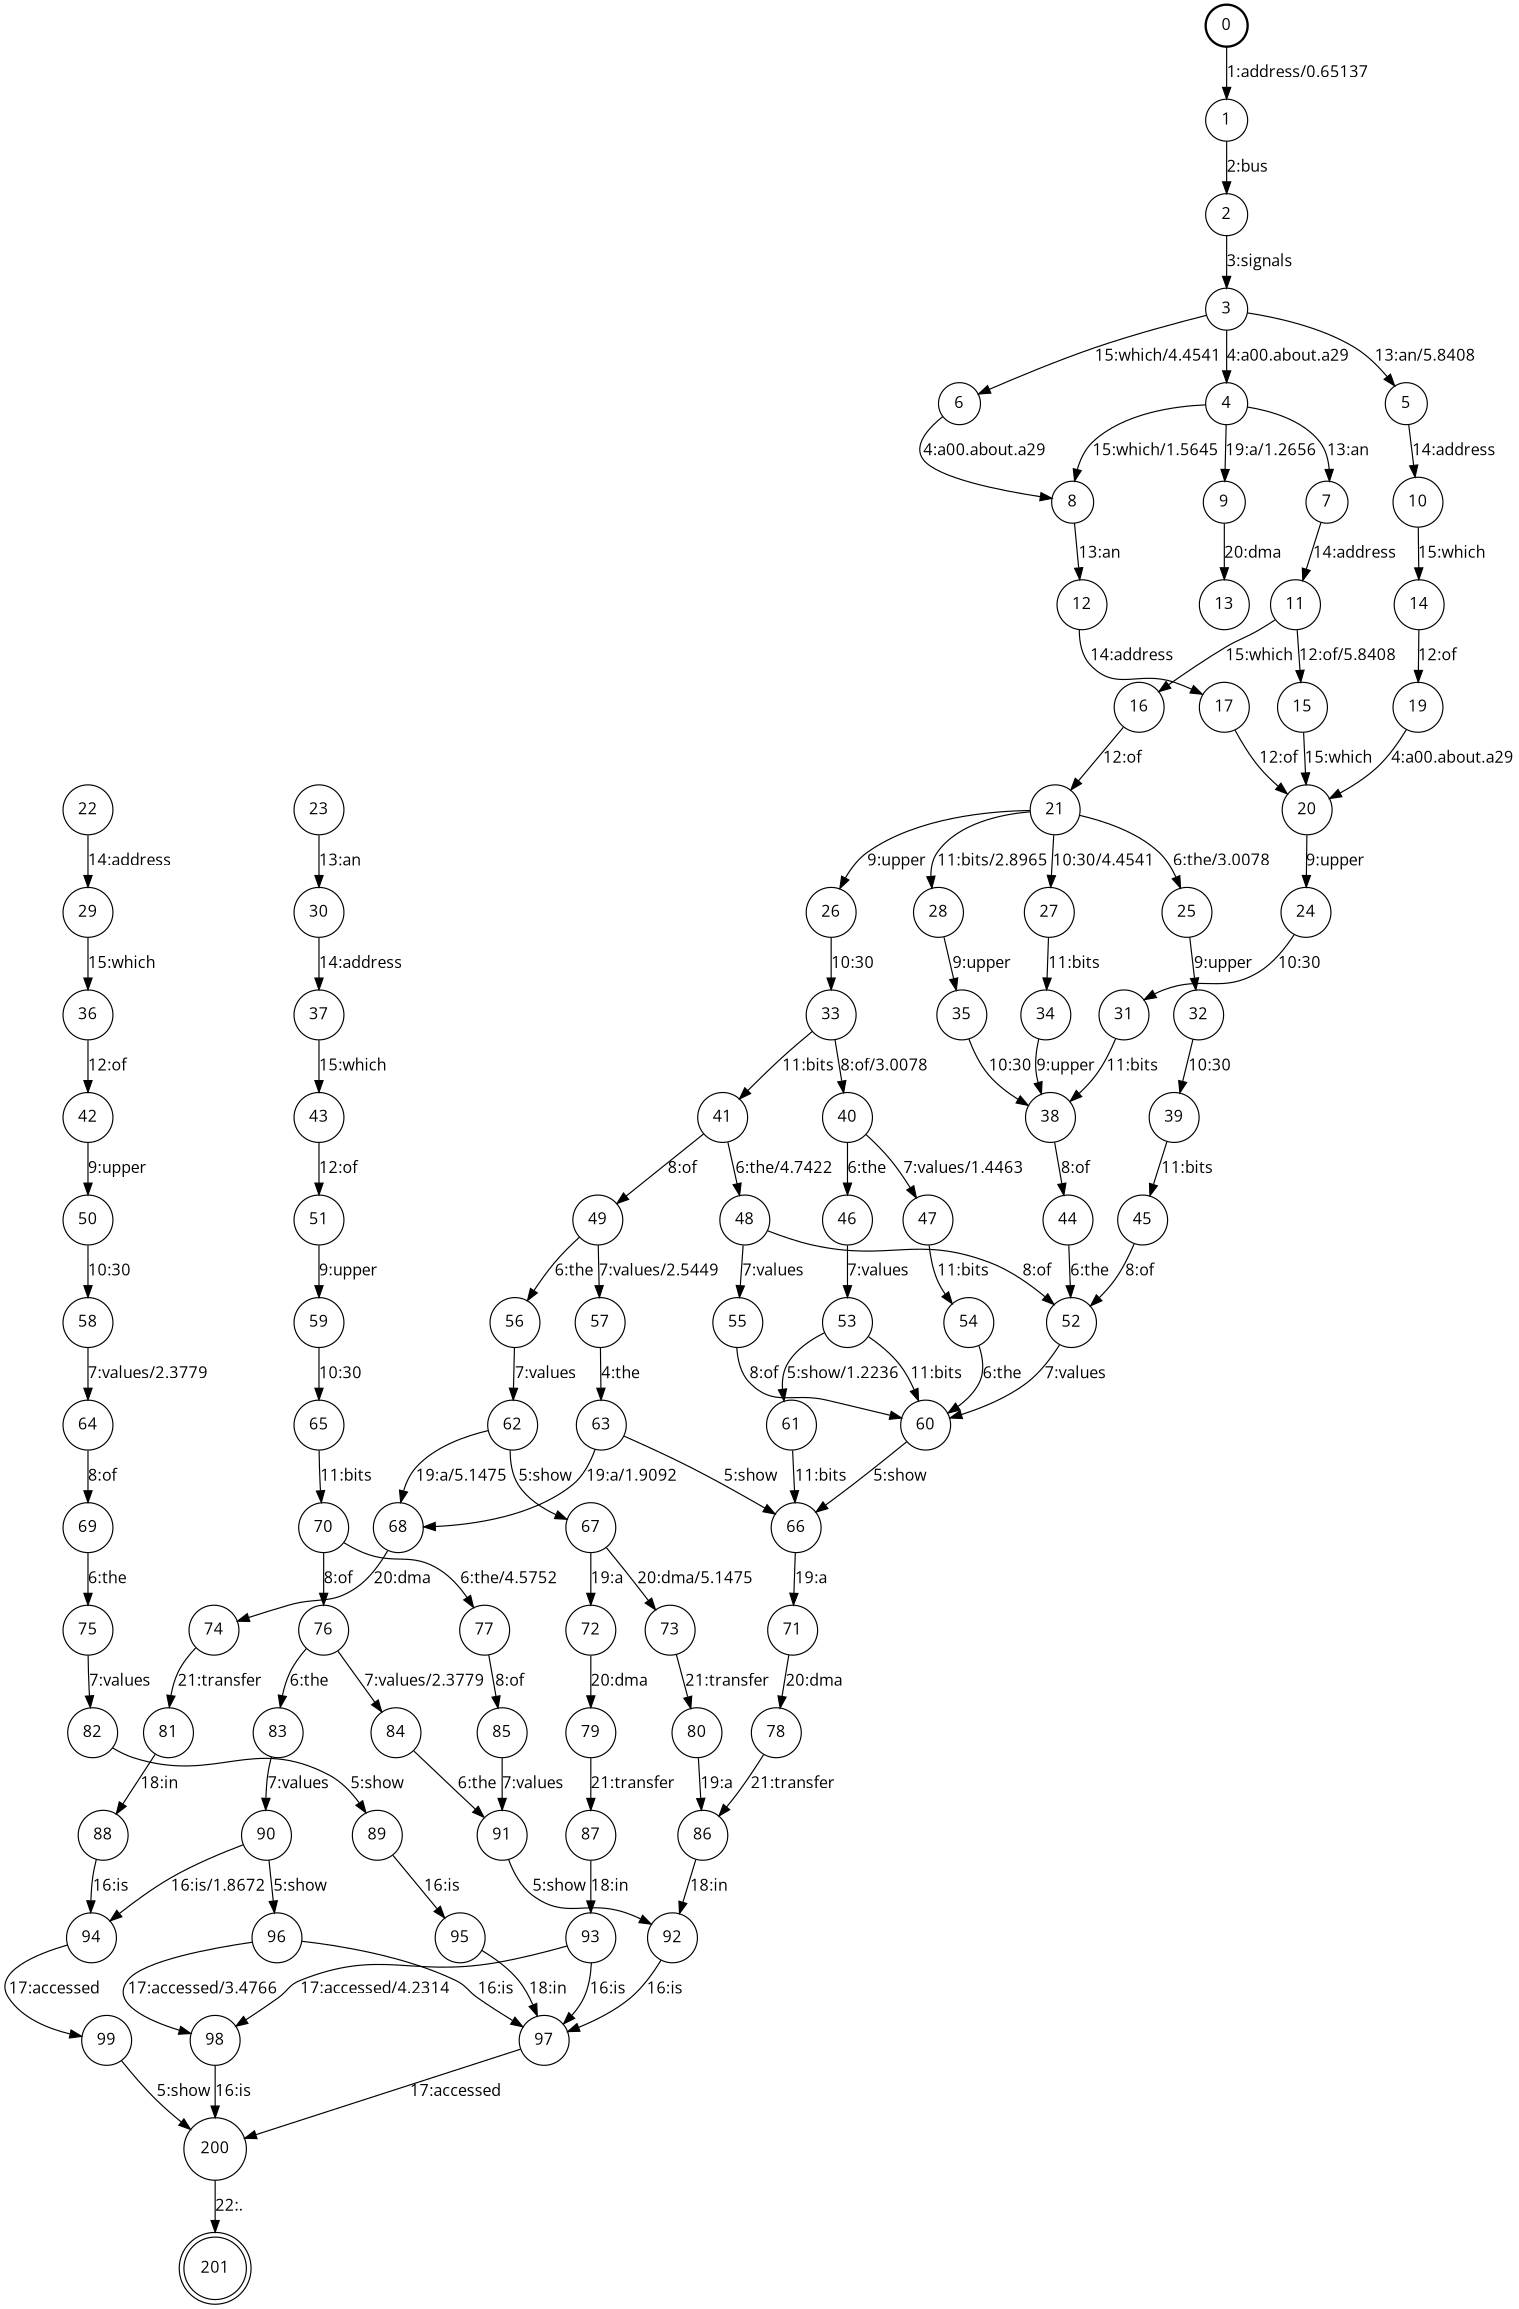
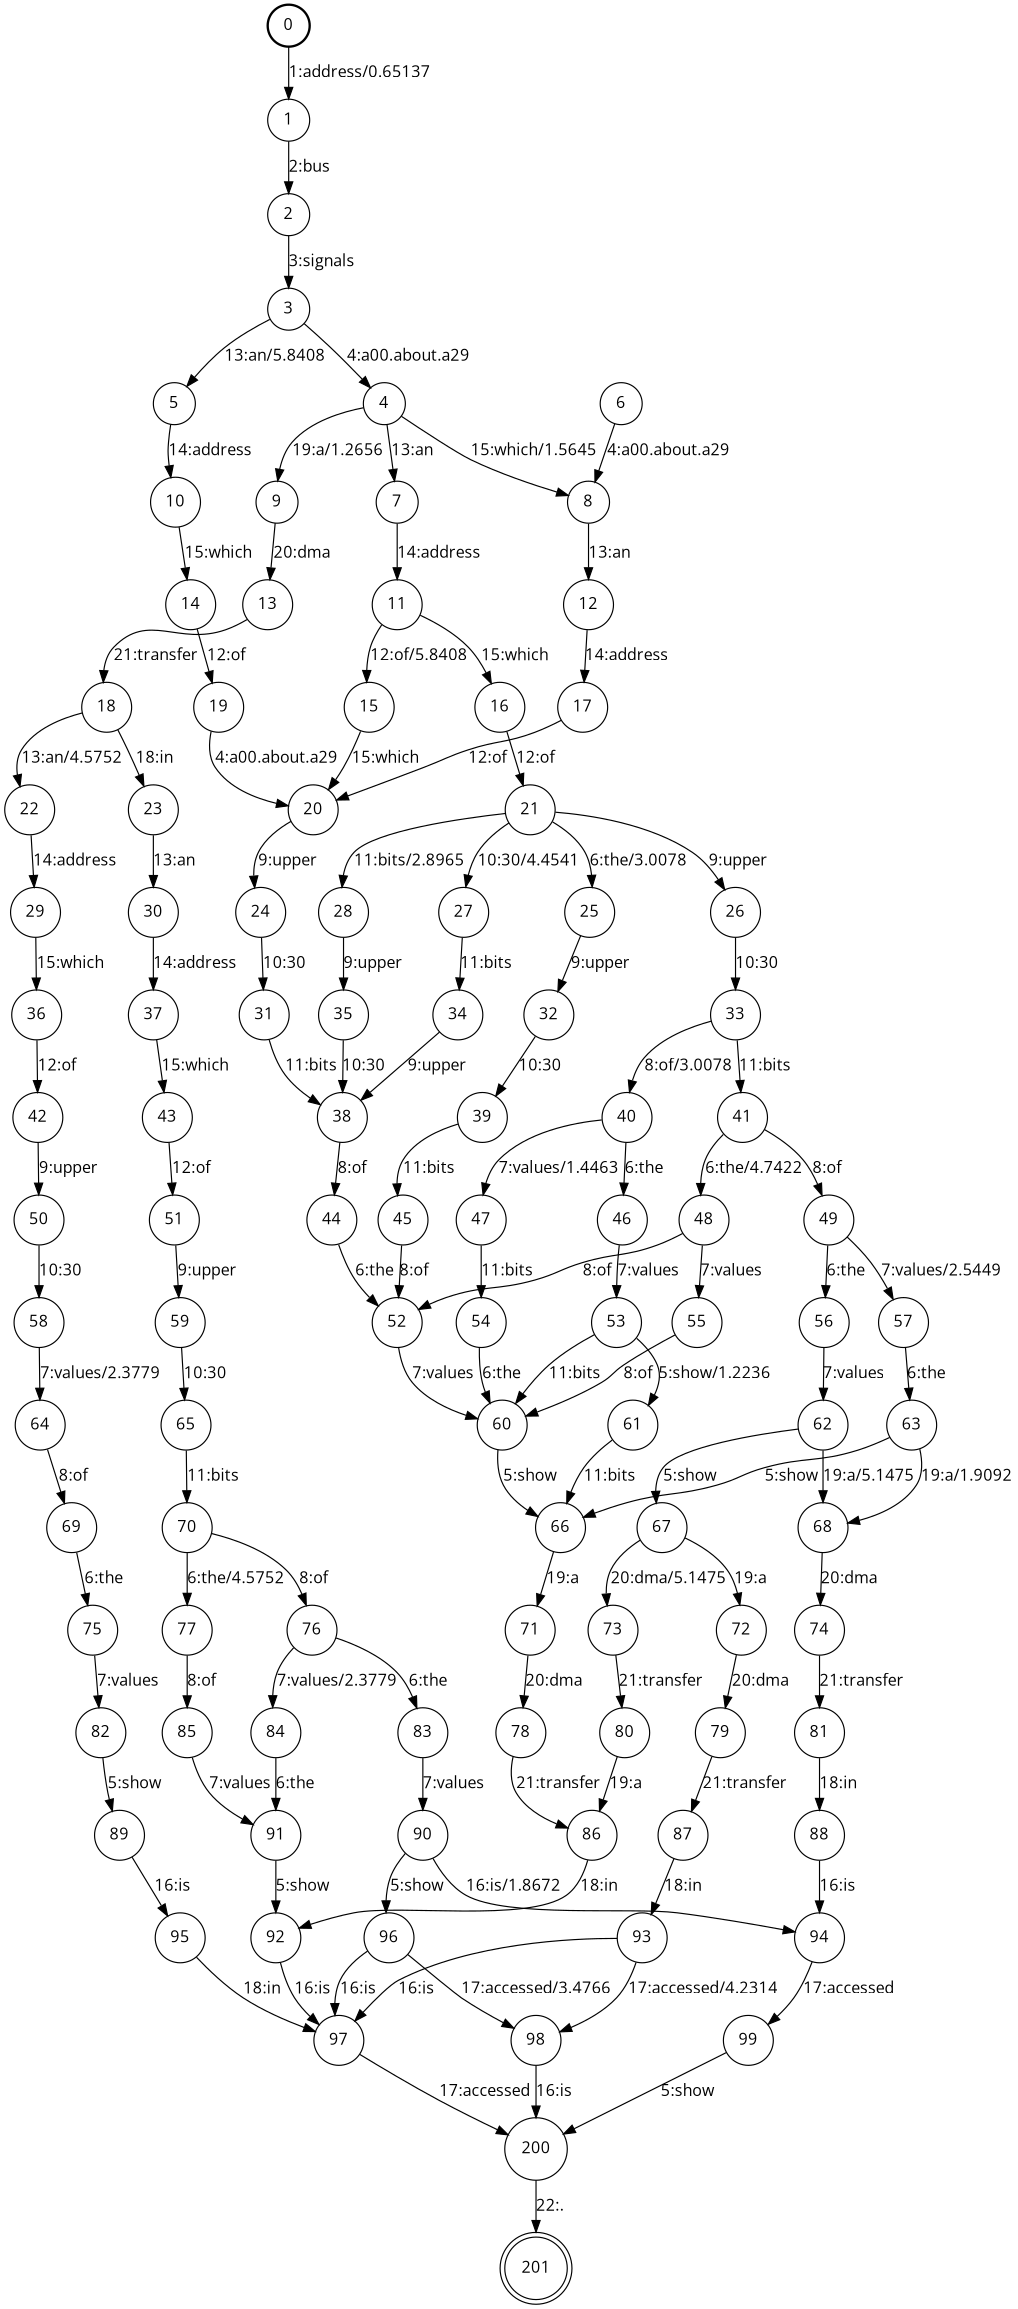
(1096, 347) -> none
none -> (107, 707)
(621, 1374) -> (927, 1374)
